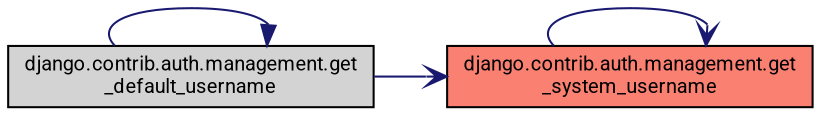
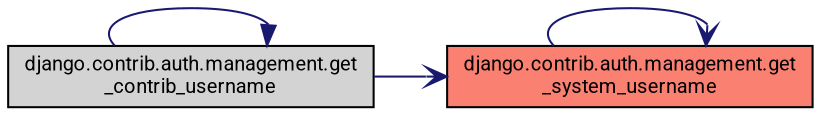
(191, 77) -> (191, 77)
